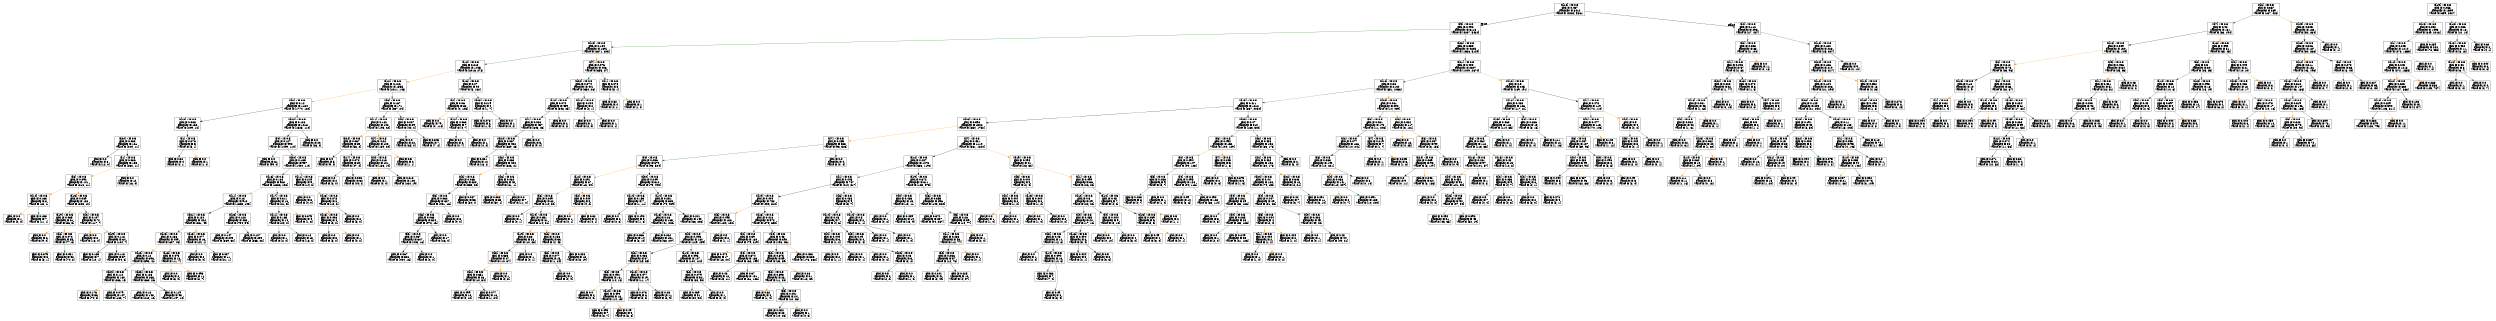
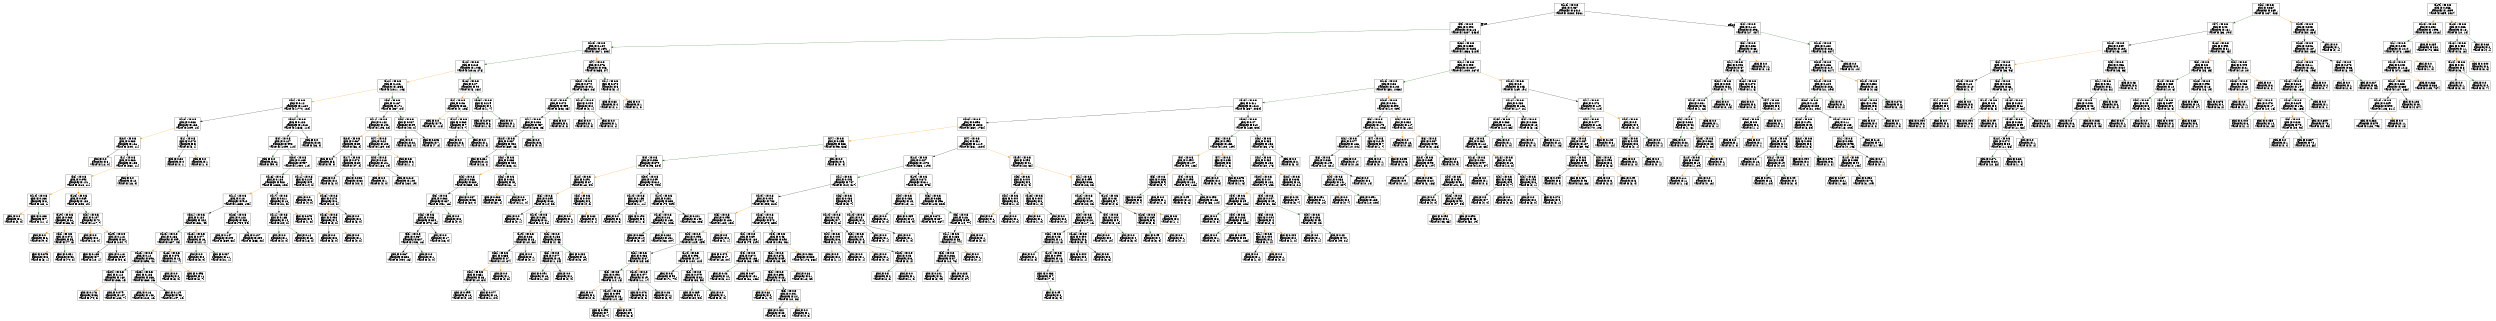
none -> (158, 133)
none -> (1350, 162)
(1172, 171) -> (1172, 171)
none -> (539, 276)
none -> (666, 276)
(1058, 276) -> (1049, 285)
